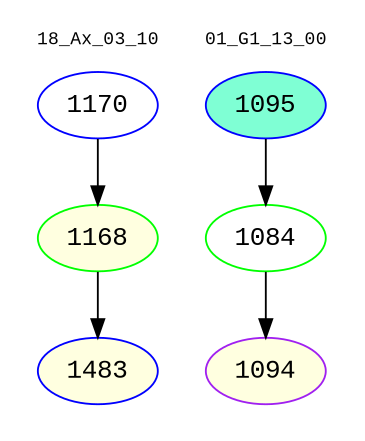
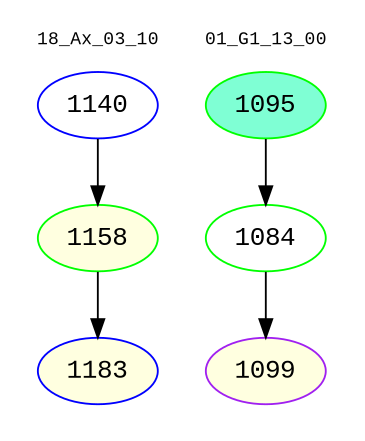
(98, 105) -> (98, 105)
(266, 105) -> (266, 105)
(98, 238) -> (98, 238)
(98, 371) -> (98, 371)
(266, 371) -> (266, 371)
